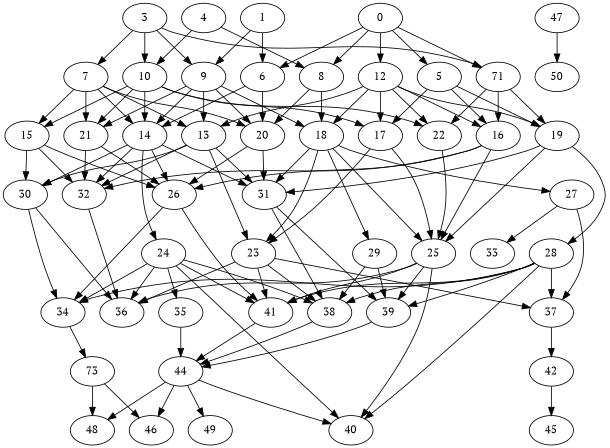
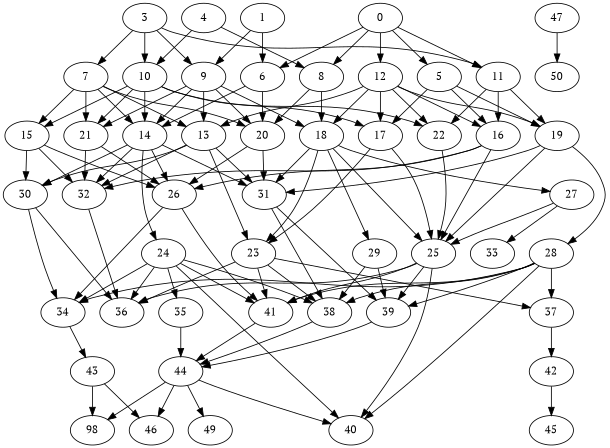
(498, 77) -> (498, 77)
(583, 252) -> (506, 222)
(92, 371) -> (92, 371)
(92, 430) -> (92, 430)
